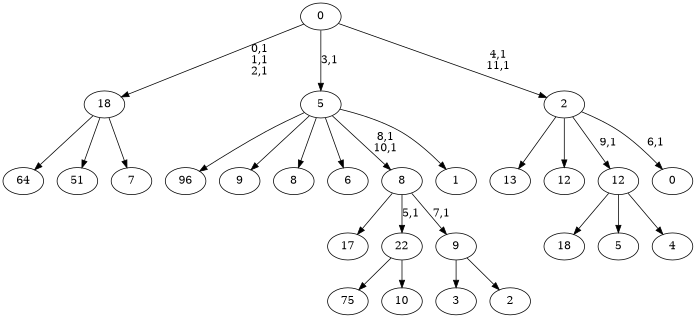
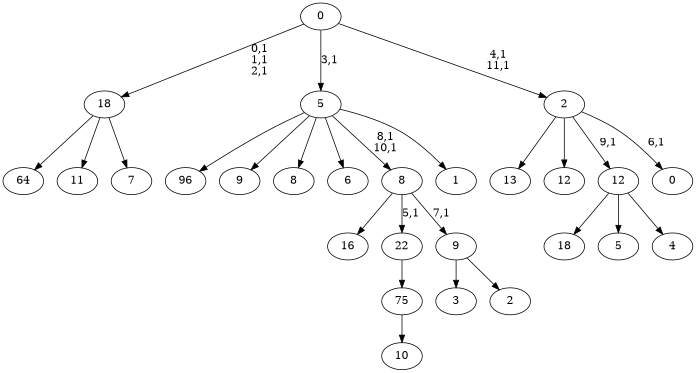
(77, 181) -> (77, 181)
(348, 246) -> (348, 246)
(402, 270) -> (402, 325)
